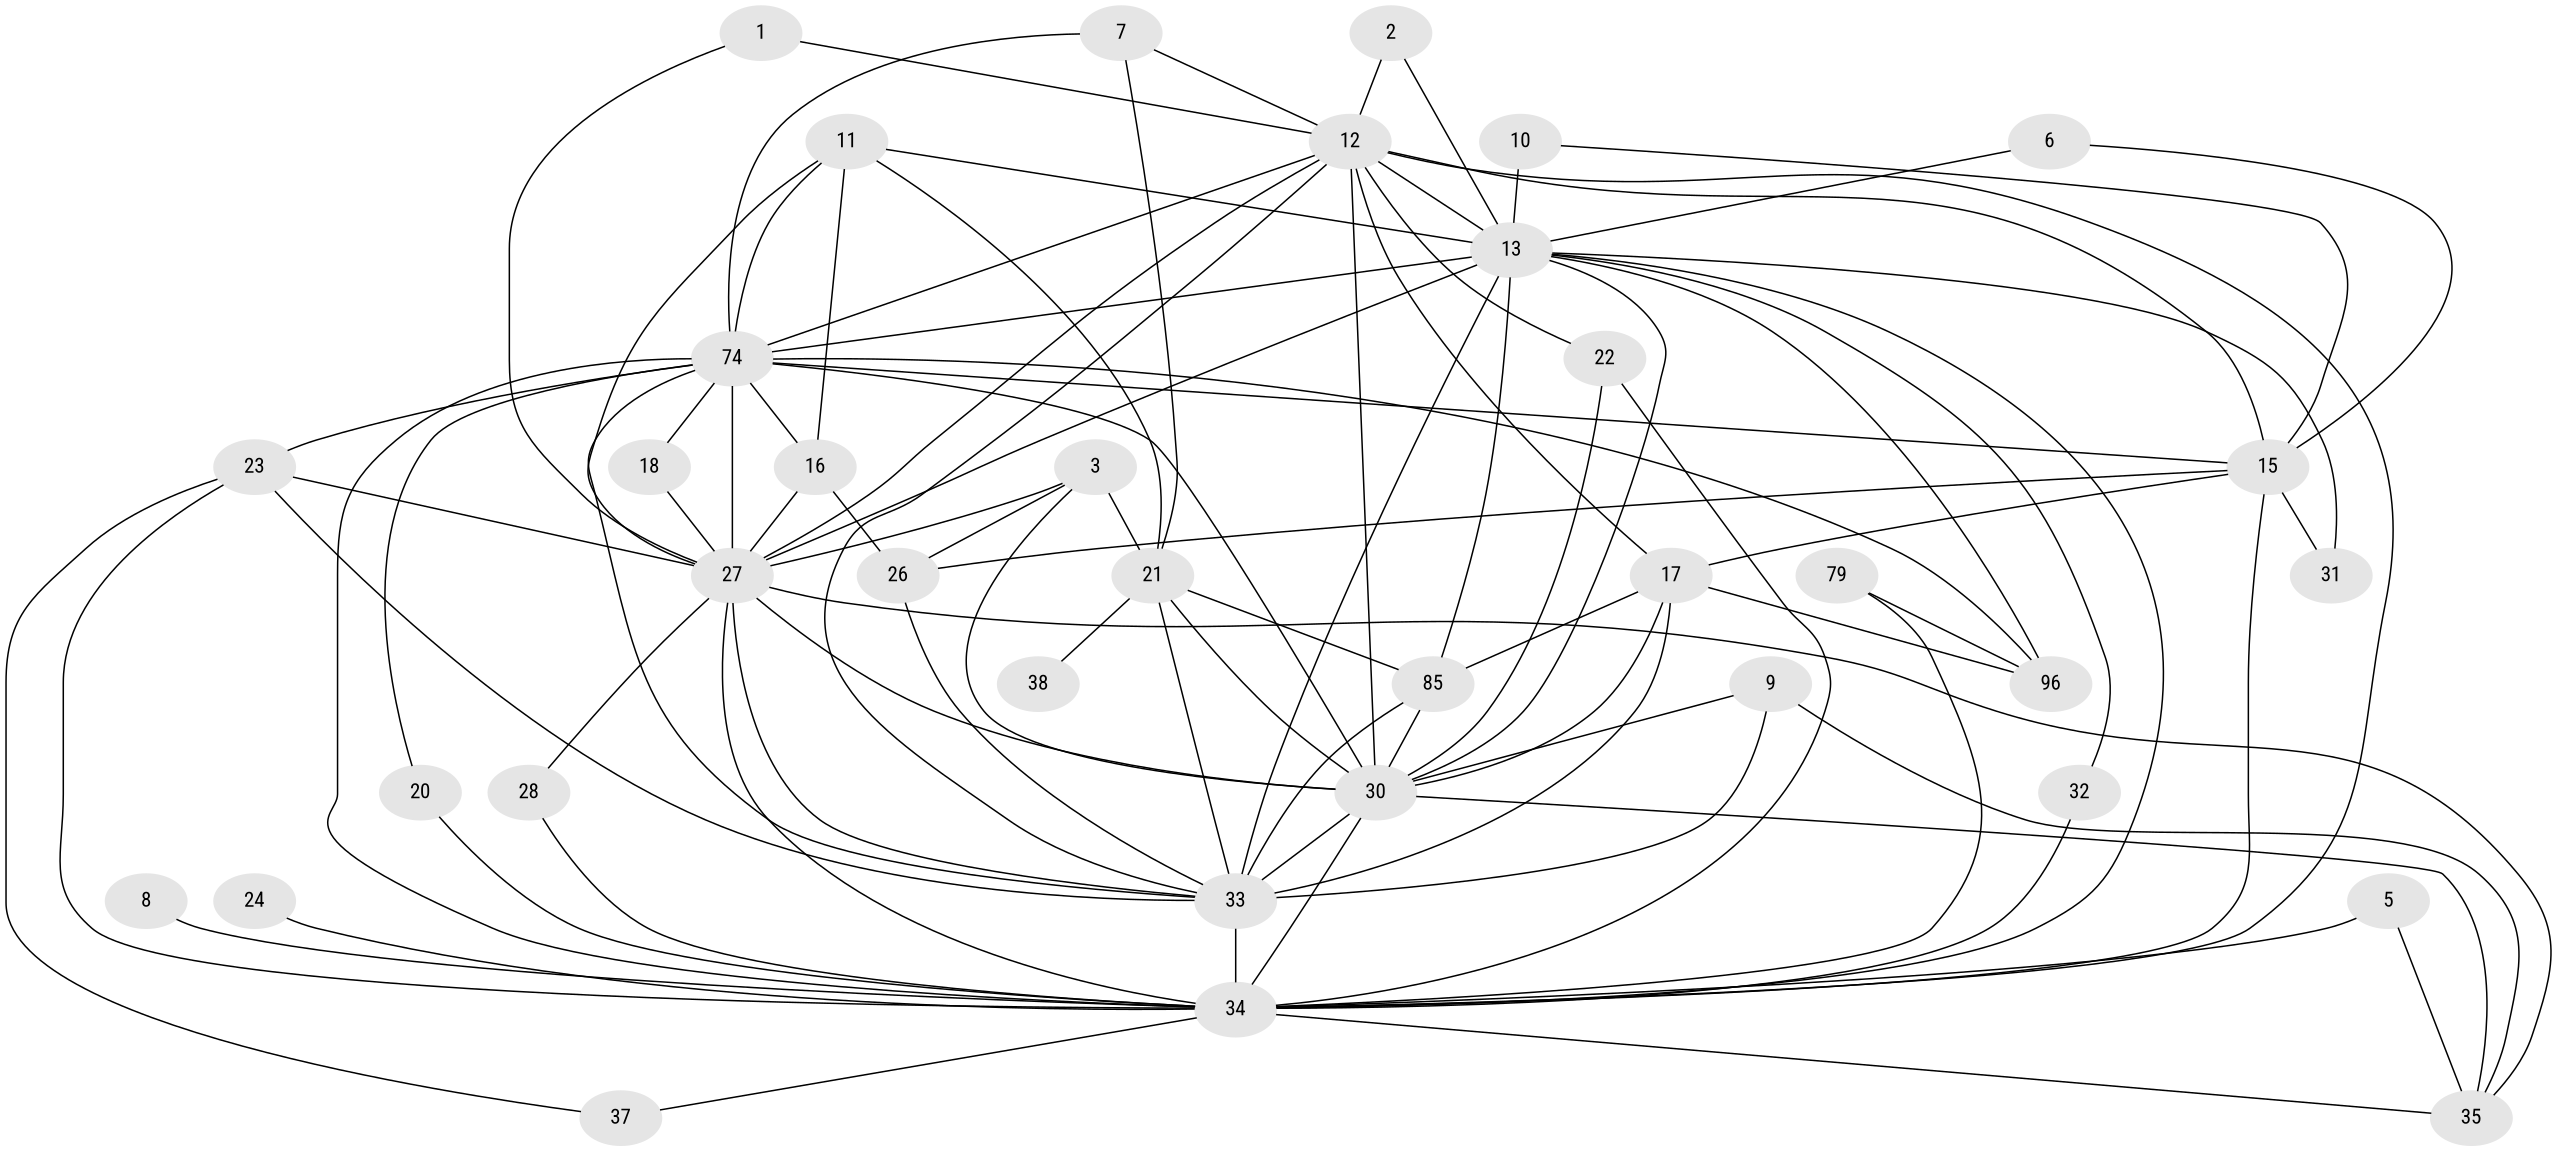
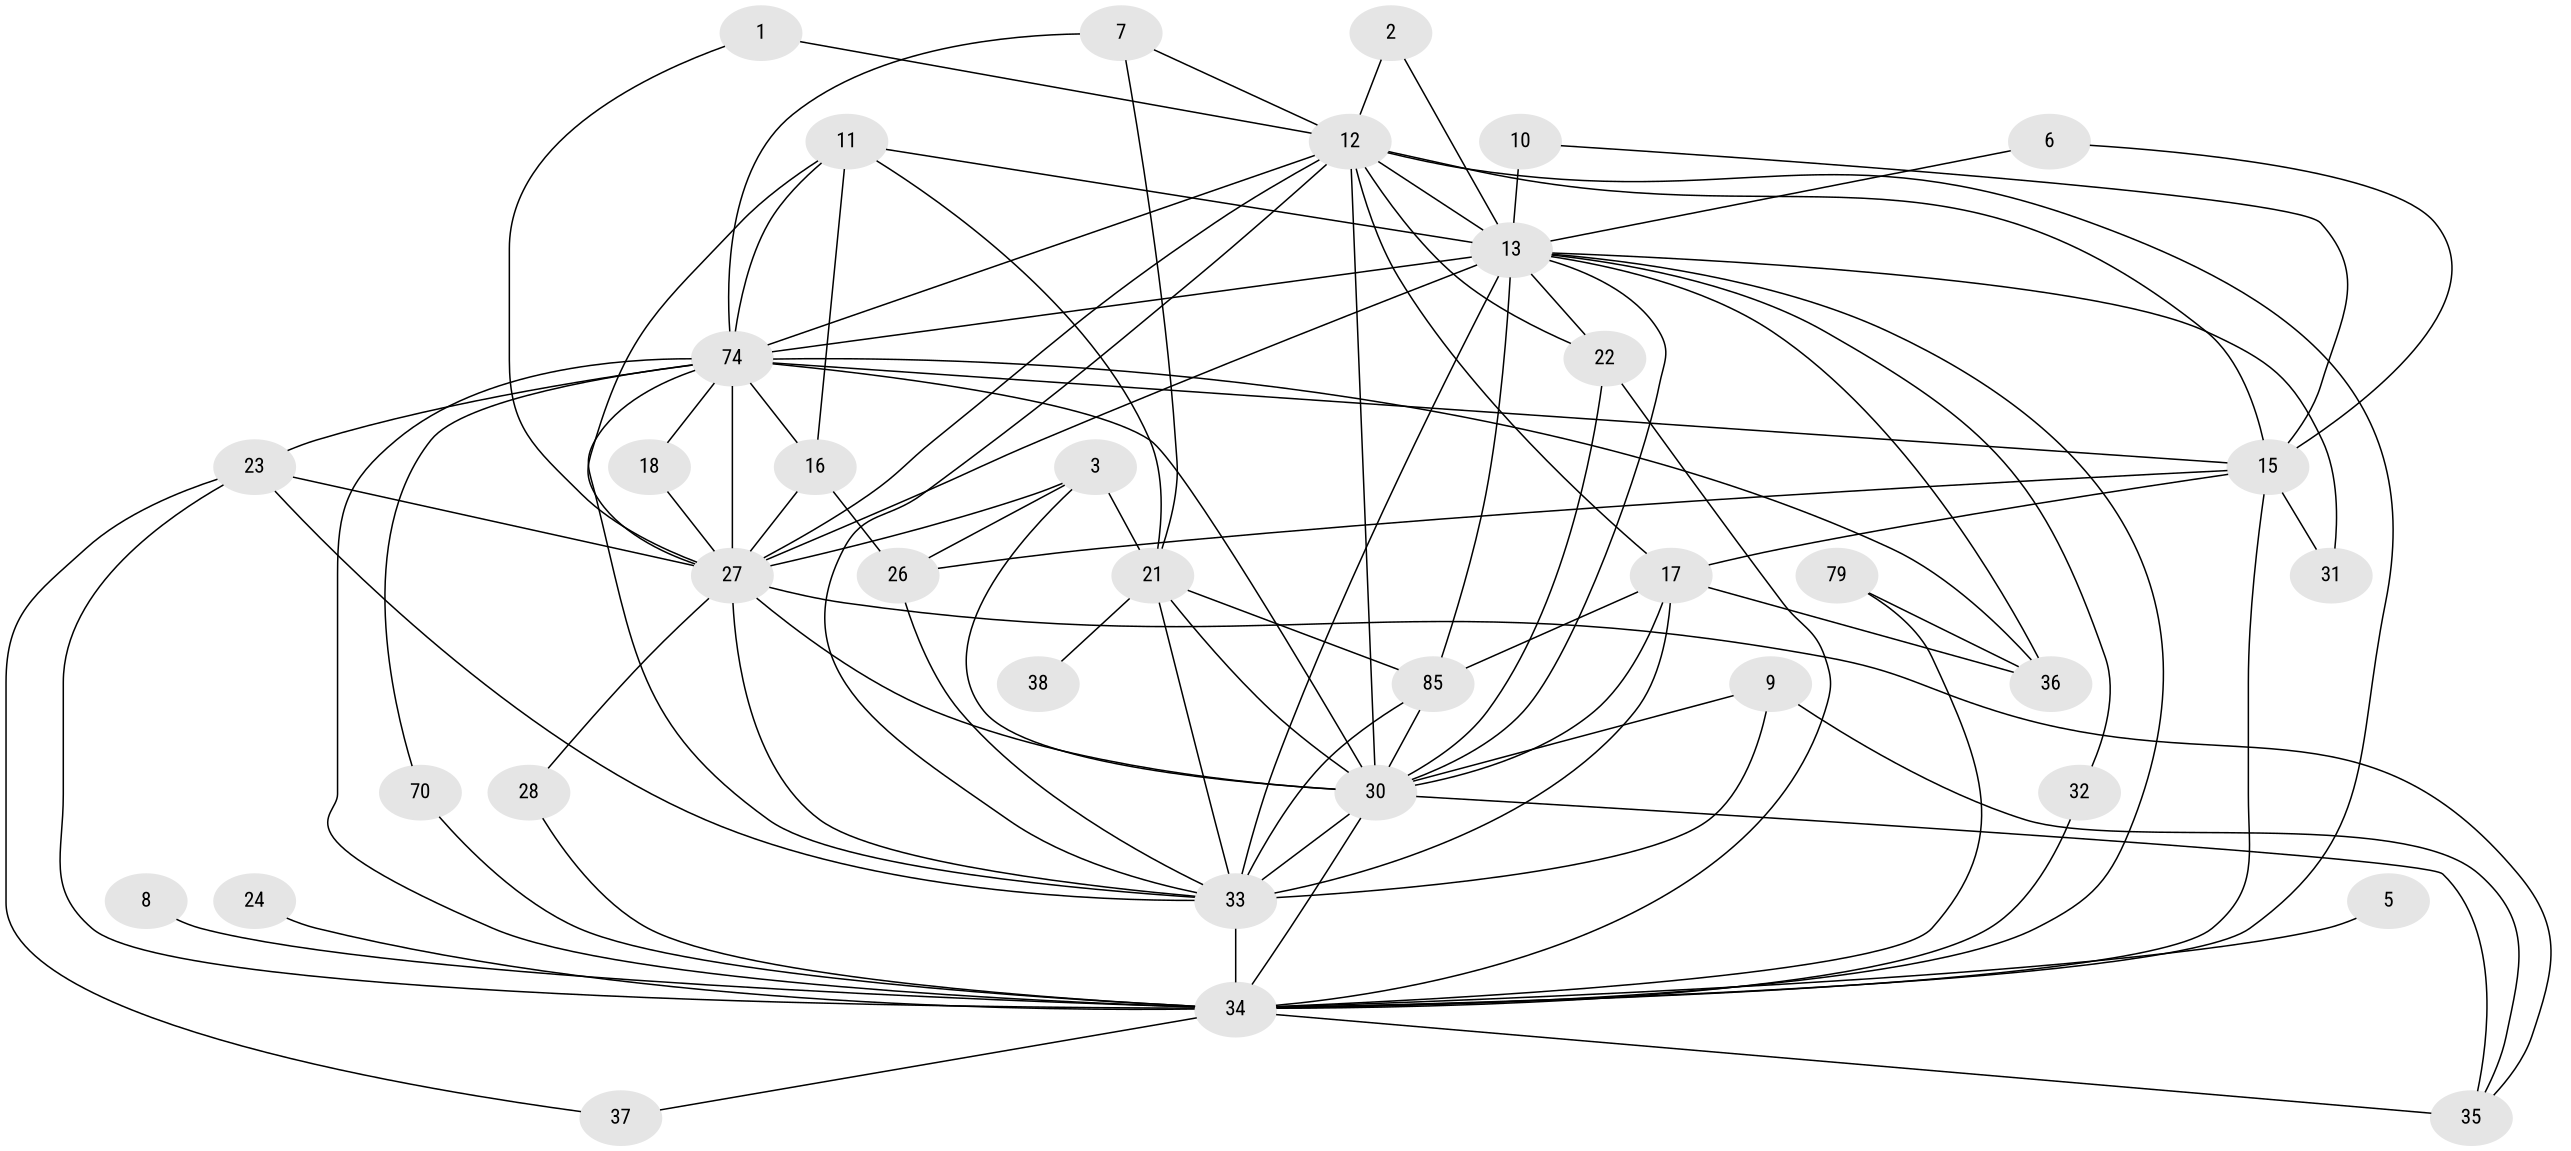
none -> (1558, 304)
(2051, 684) -> (2051, 684)
(420, 793) -> (420, 793)
(865, 895) -> none
(2430, 1009) -> none
